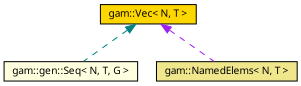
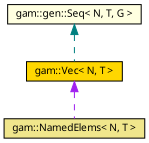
(105, 46) -> (74, 48)
